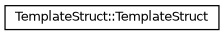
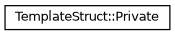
(112, 18) -> (87, 18)
